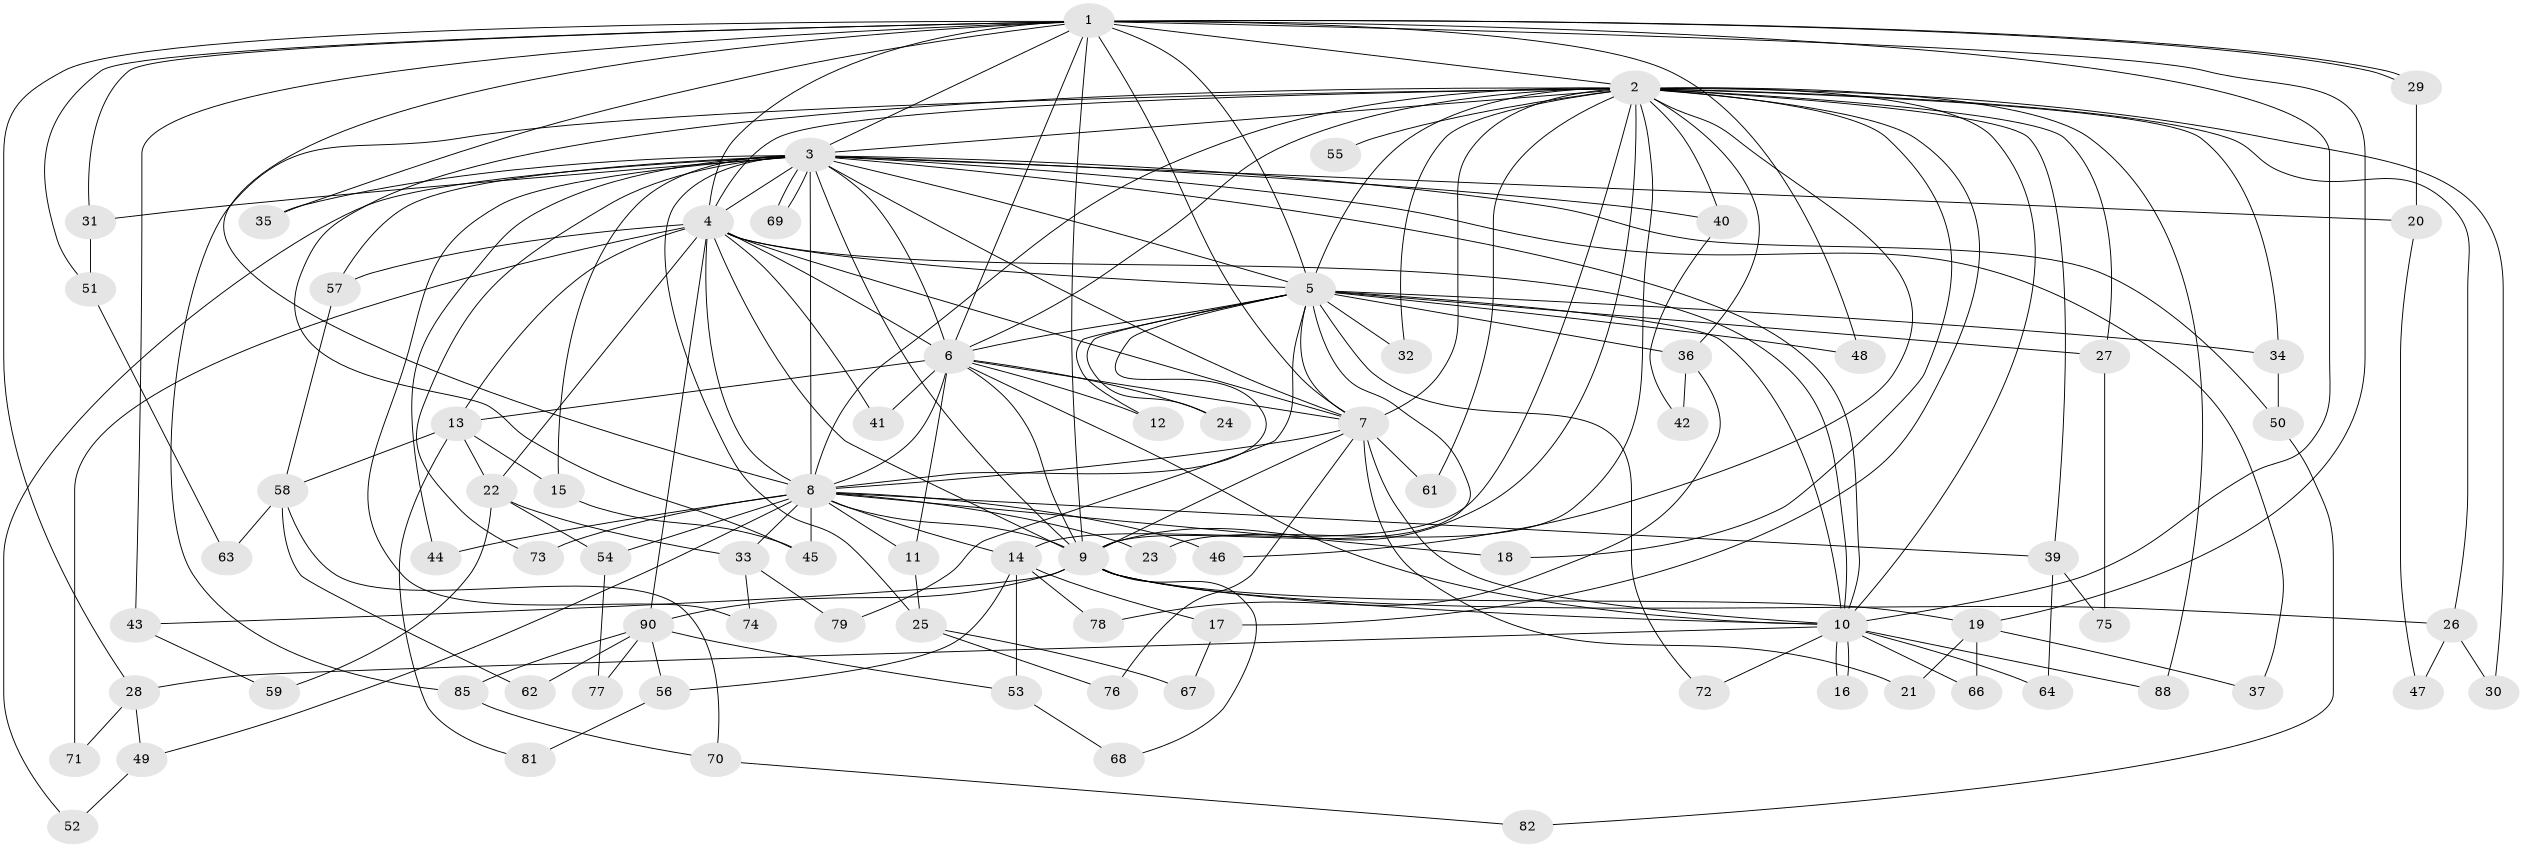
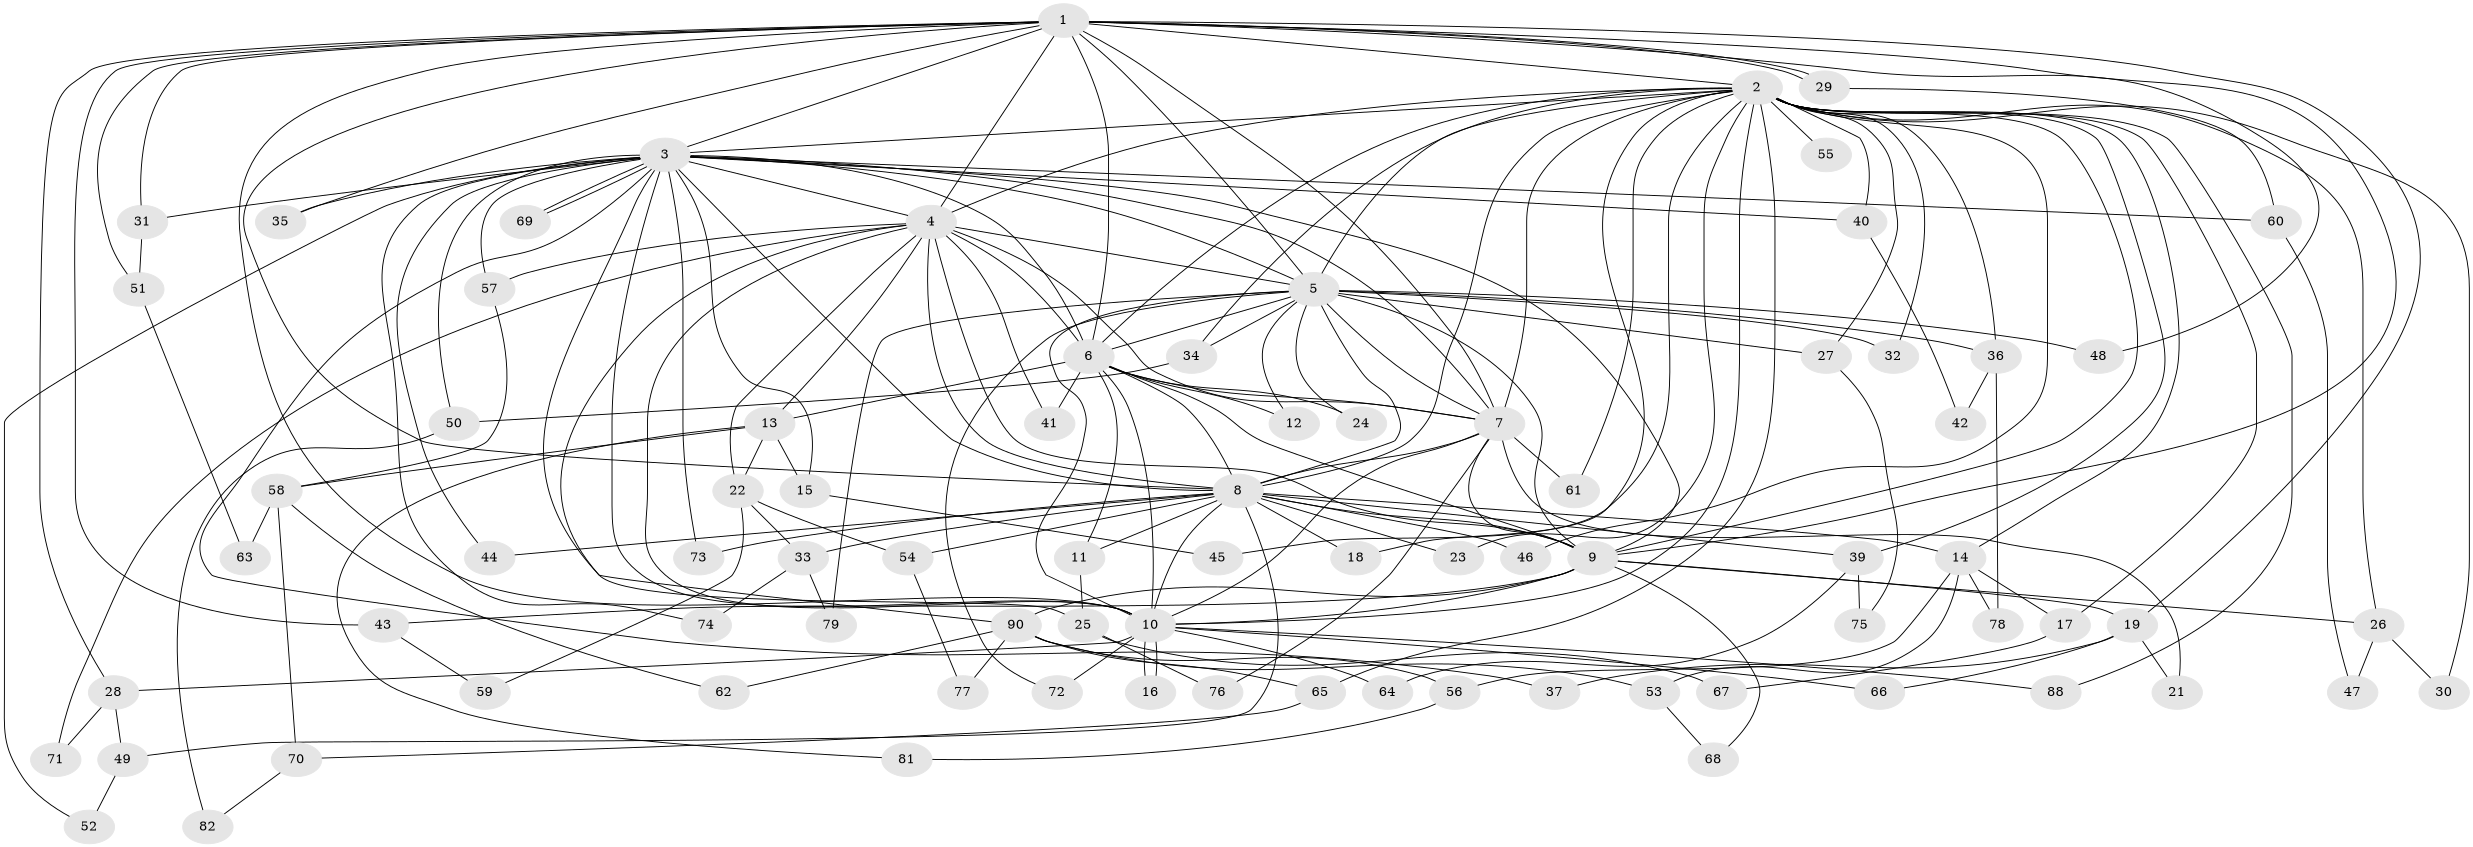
(2416, 222) -> (2276, 222)
(811, 519) -> (1182, 545)
(463, 693) -> (1320, 693)
